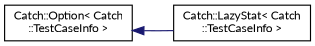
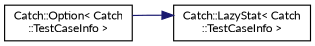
(159, 31) -> (147, 15)
